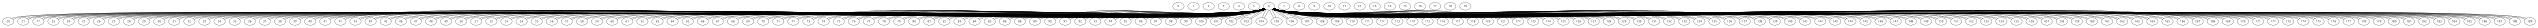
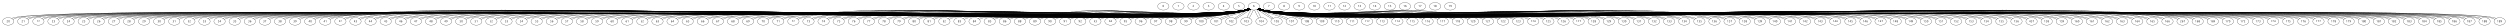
(1292, 21) -> none
(2258, 21) -> none
